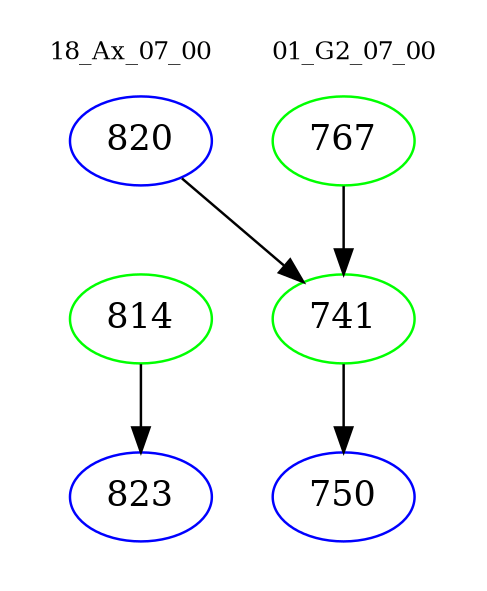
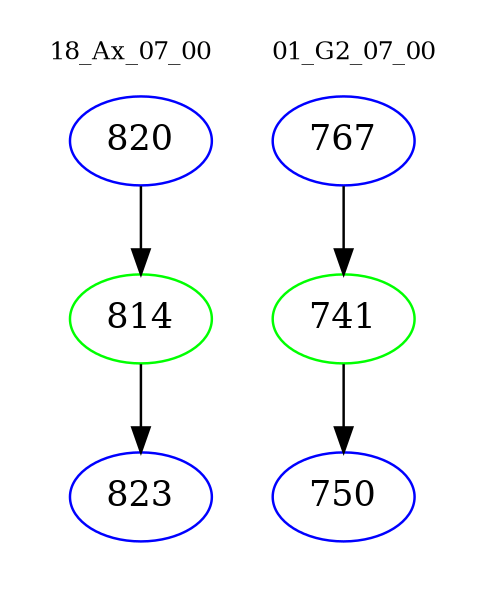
(344, 141) -> (344, 141)
(215, 207) -> (141, 218)
